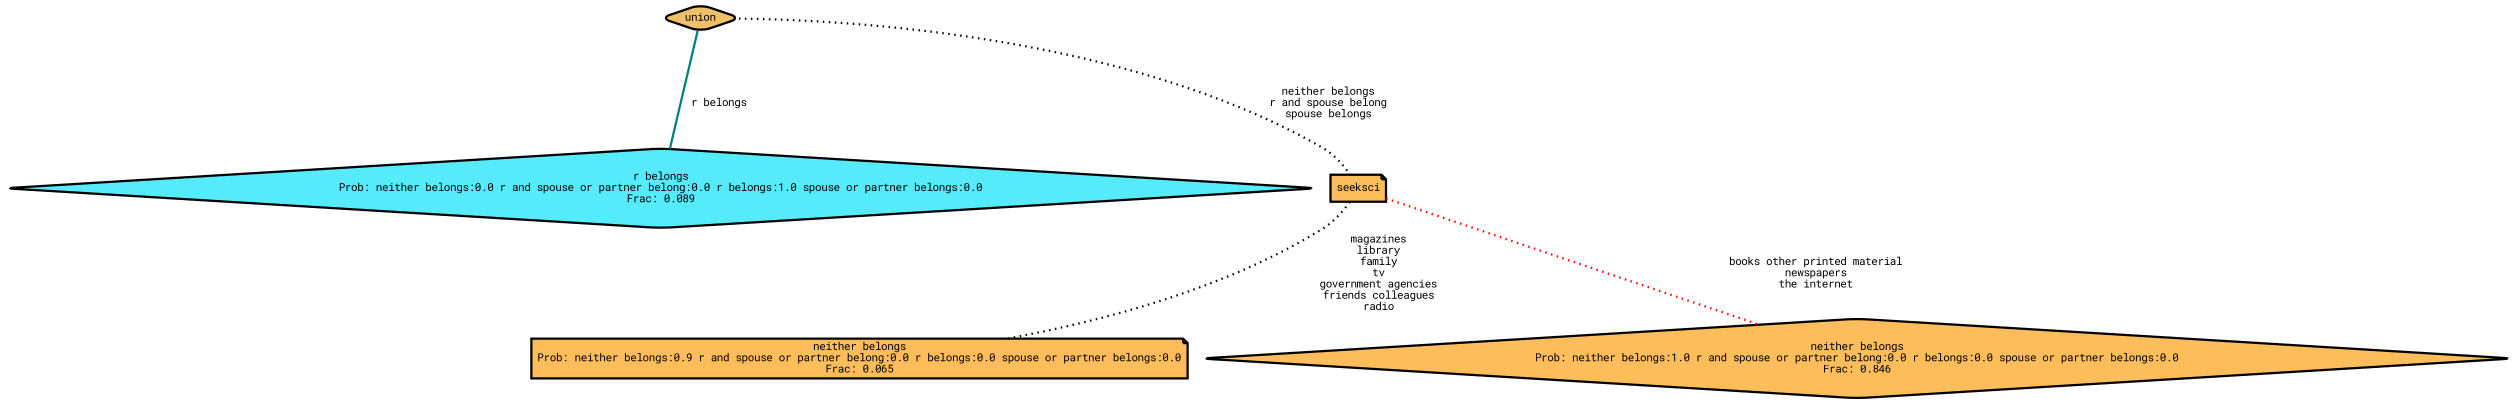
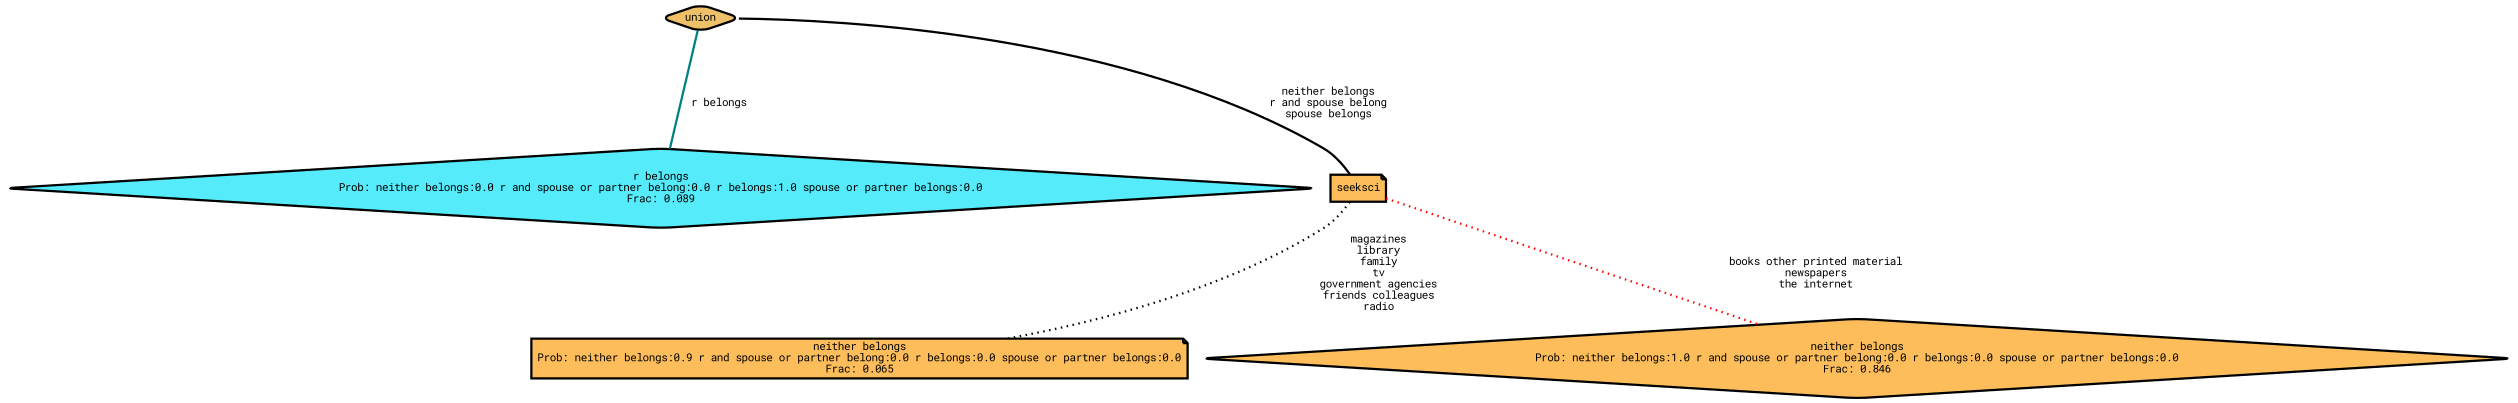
(1058, 53) -> (1058, 53)
